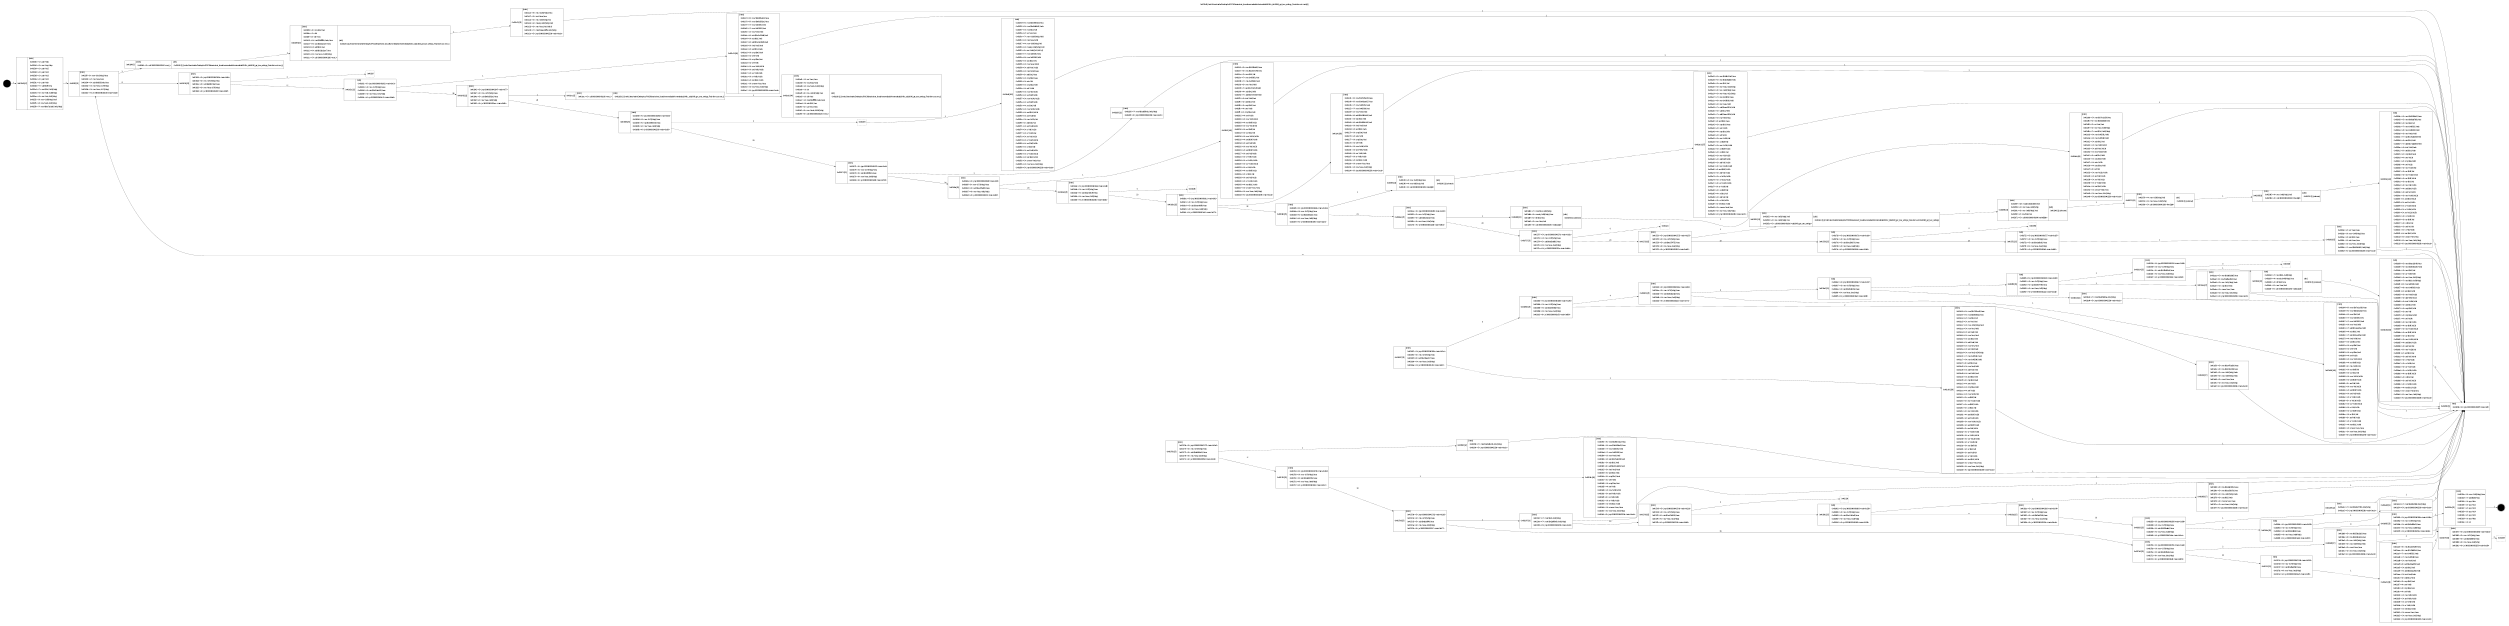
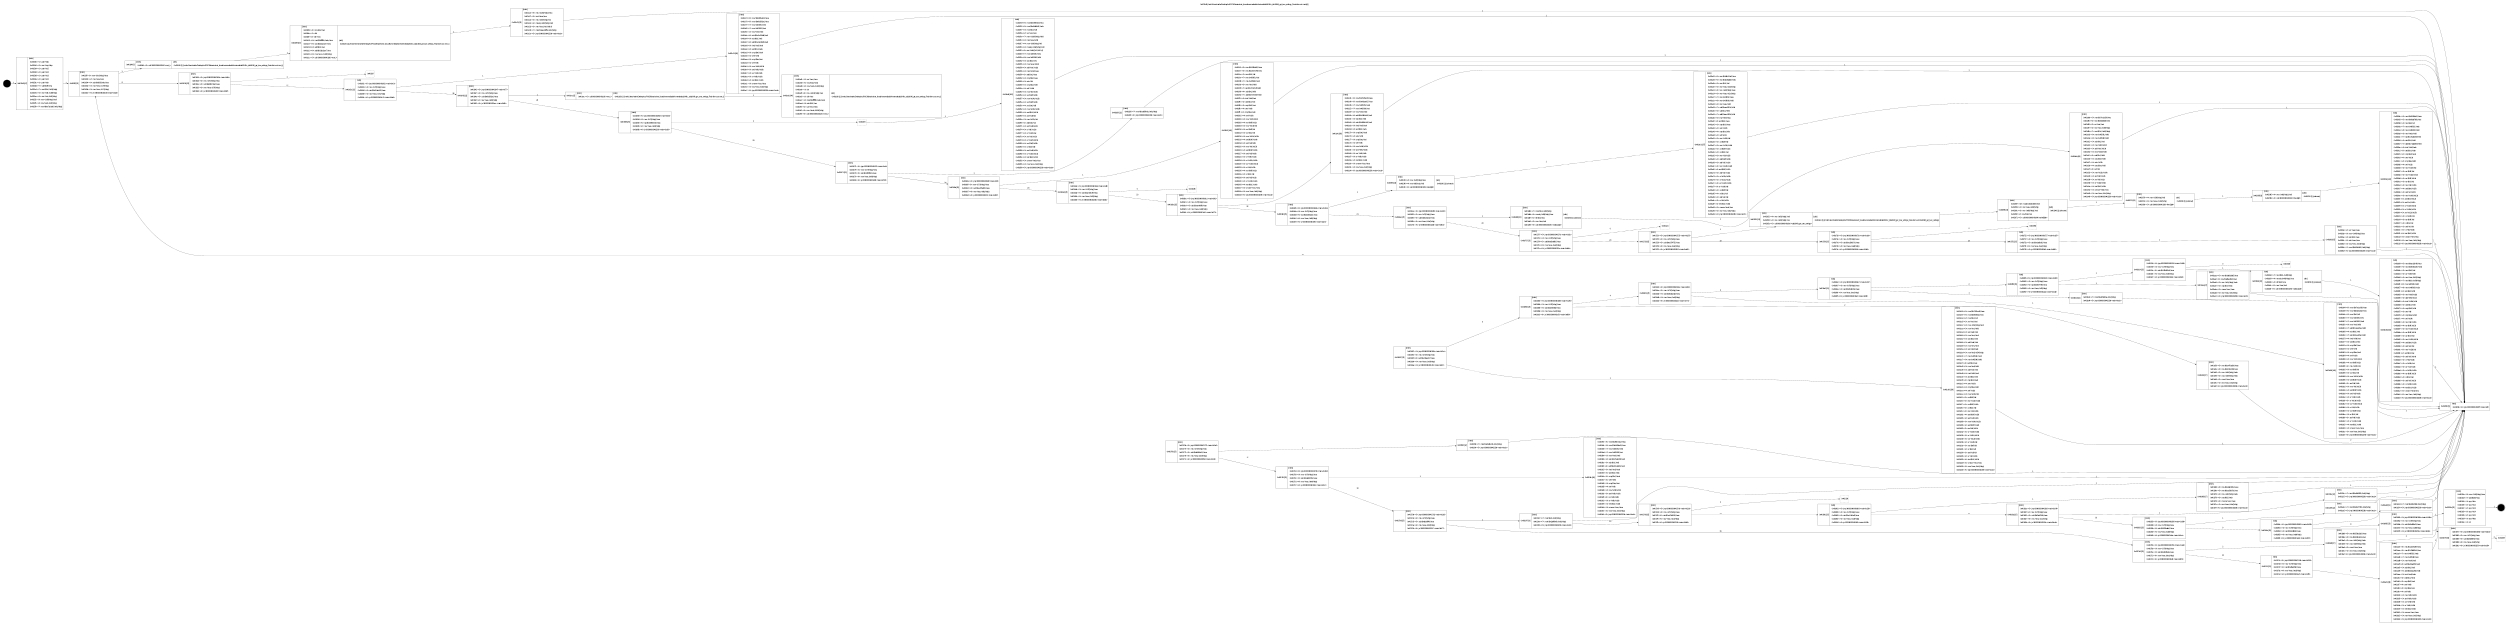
none -> (2351, 494)
